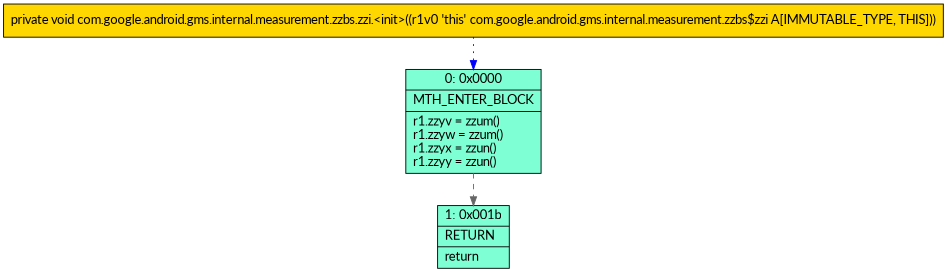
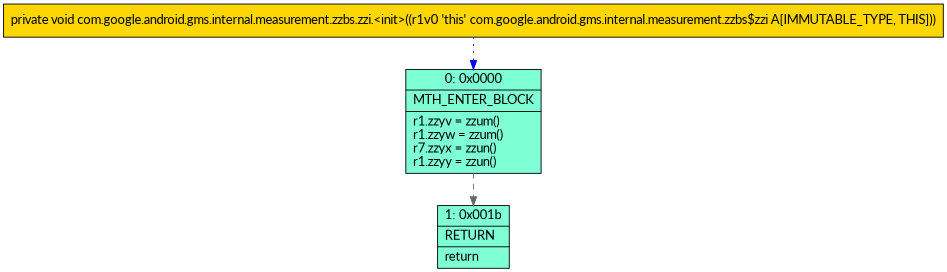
(455, 149) -> (455, 149)
